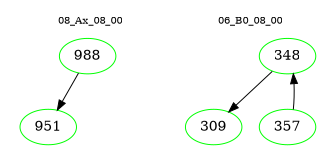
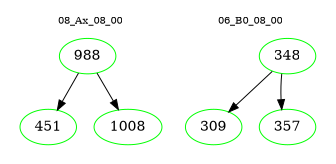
(294, 97) -> (281, 87)
(48, 127) -> (48, 127)
none -> (128, 127)
